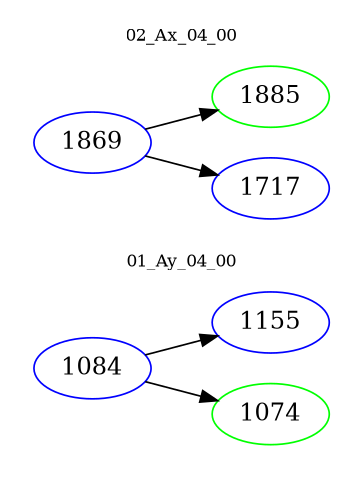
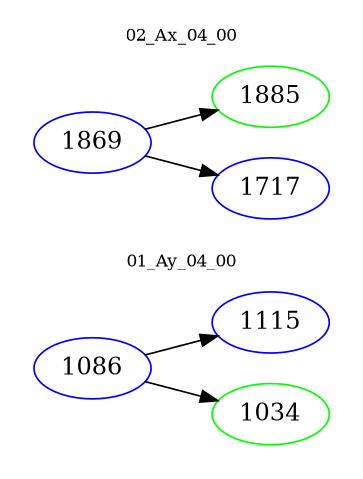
(271, 322) -> (271, 322)
(92, 368) -> (92, 368)
(271, 414) -> (271, 414)
